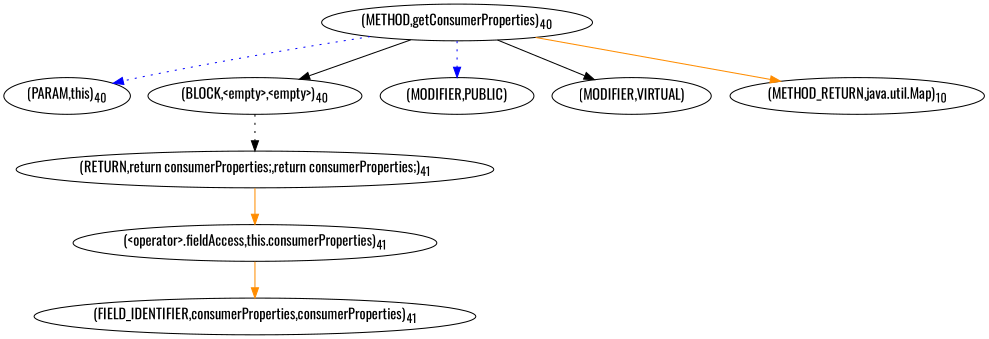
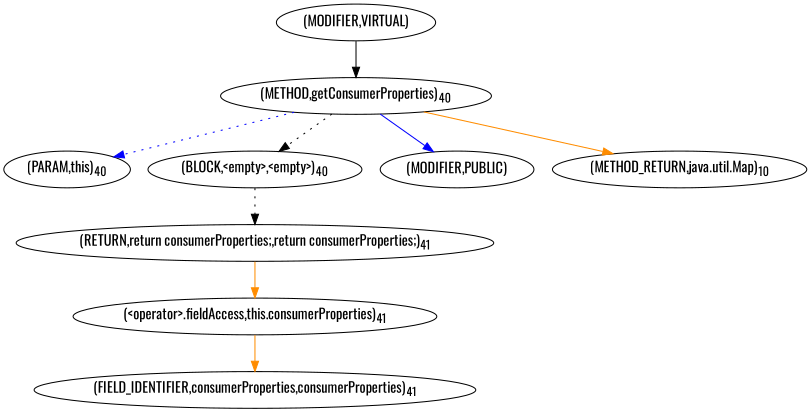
(457, 54) -> (402, 130)
(360, 58) -> (310, 130)
(541, 58) -> (356, 54)
